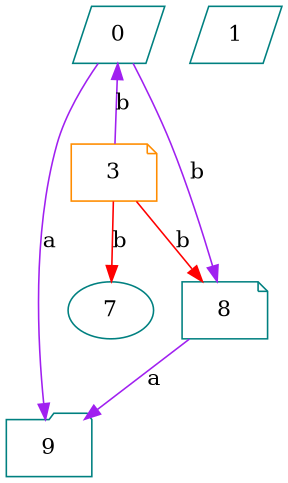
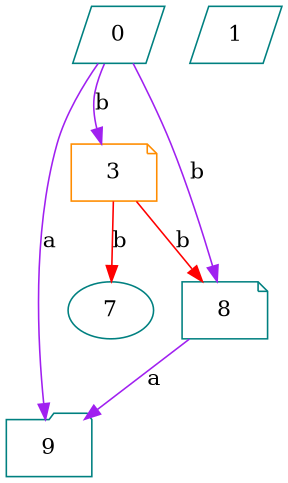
(116, 112) -> (94, 96)
